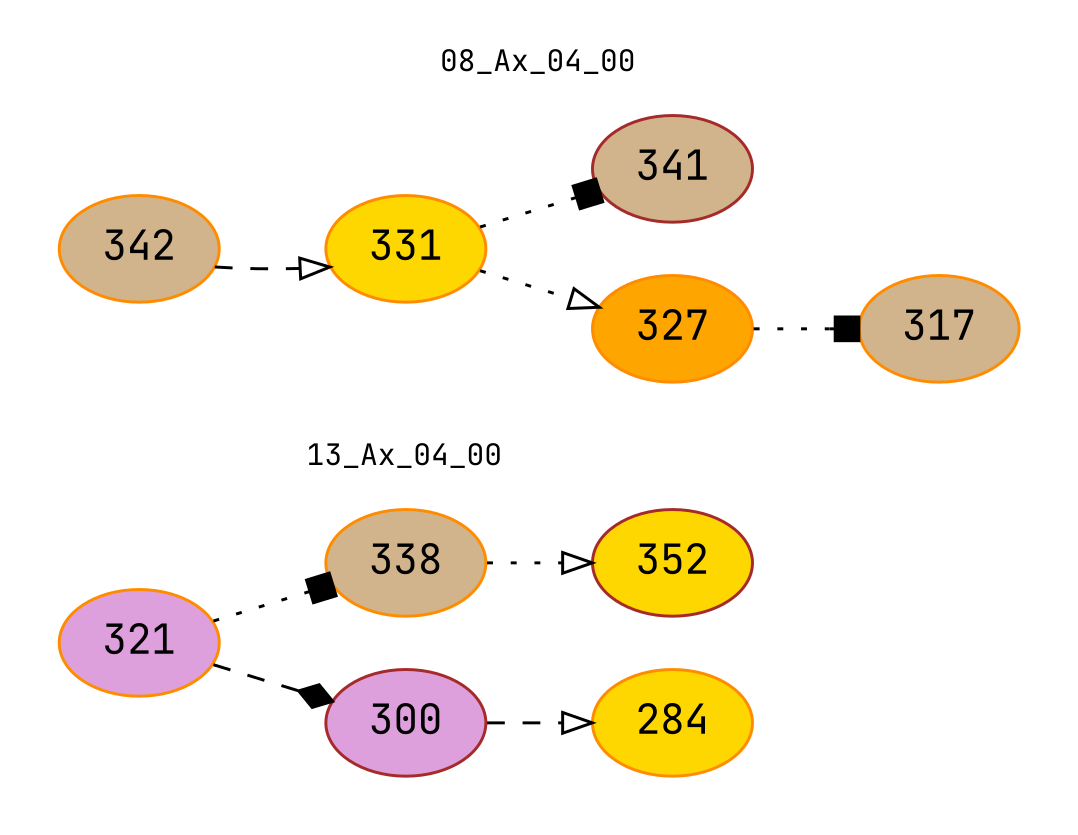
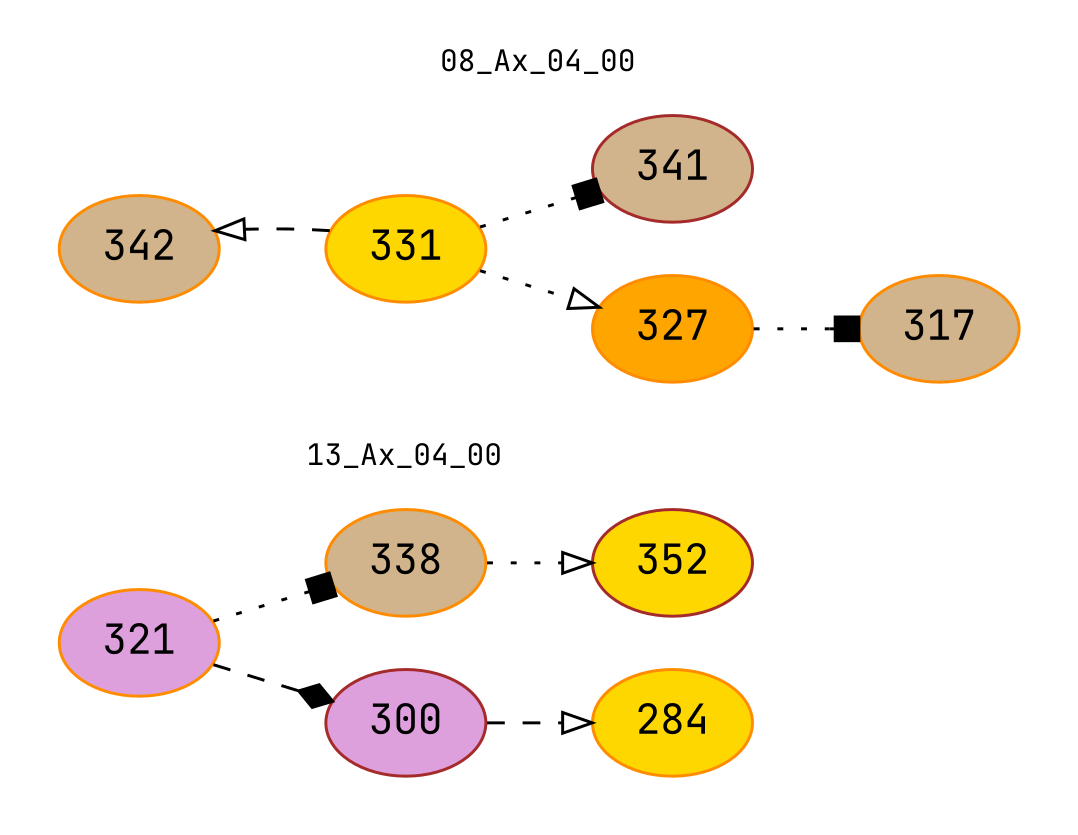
(257, 269) -> (287, 229)
